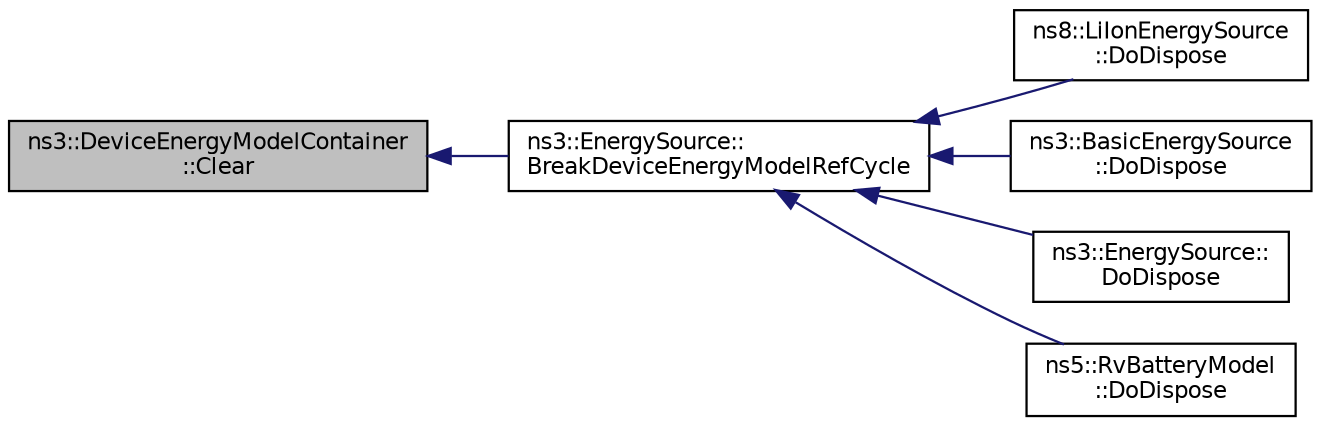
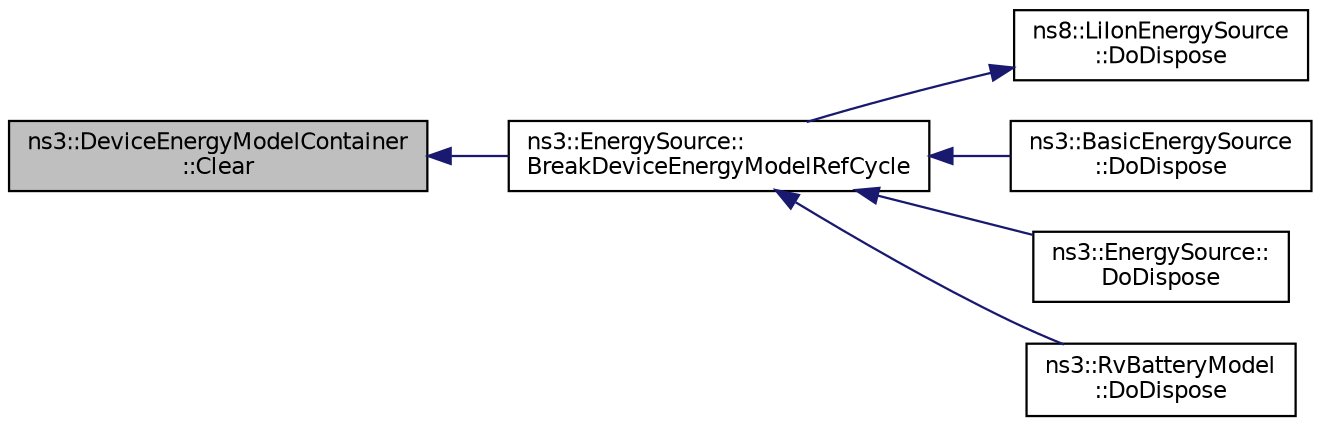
(1006, 99) -> (899, 96)
(1161, 380) -> (1161, 380)
